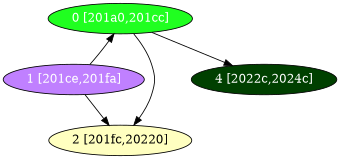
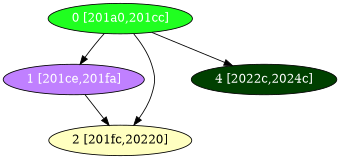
(100, 53) -> (94, 45)
